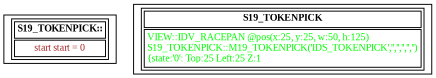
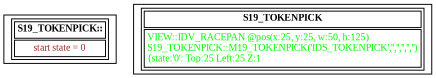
(60, 48) -> (60, 48)
